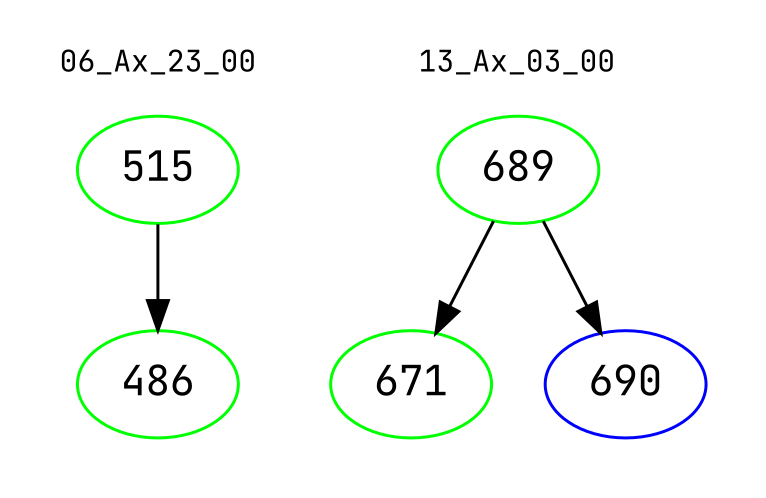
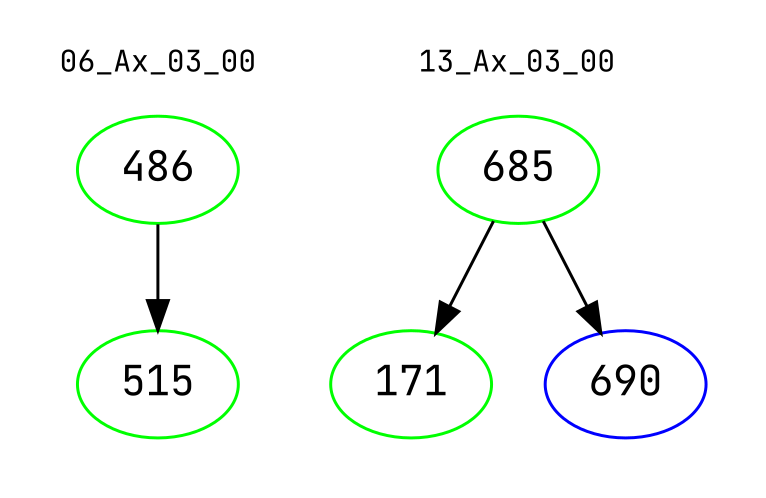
(159, 64) -> (159, 64)
(518, 170) -> (518, 170)
(158, 262) -> (158, 262)
(411, 384) -> (411, 384)
